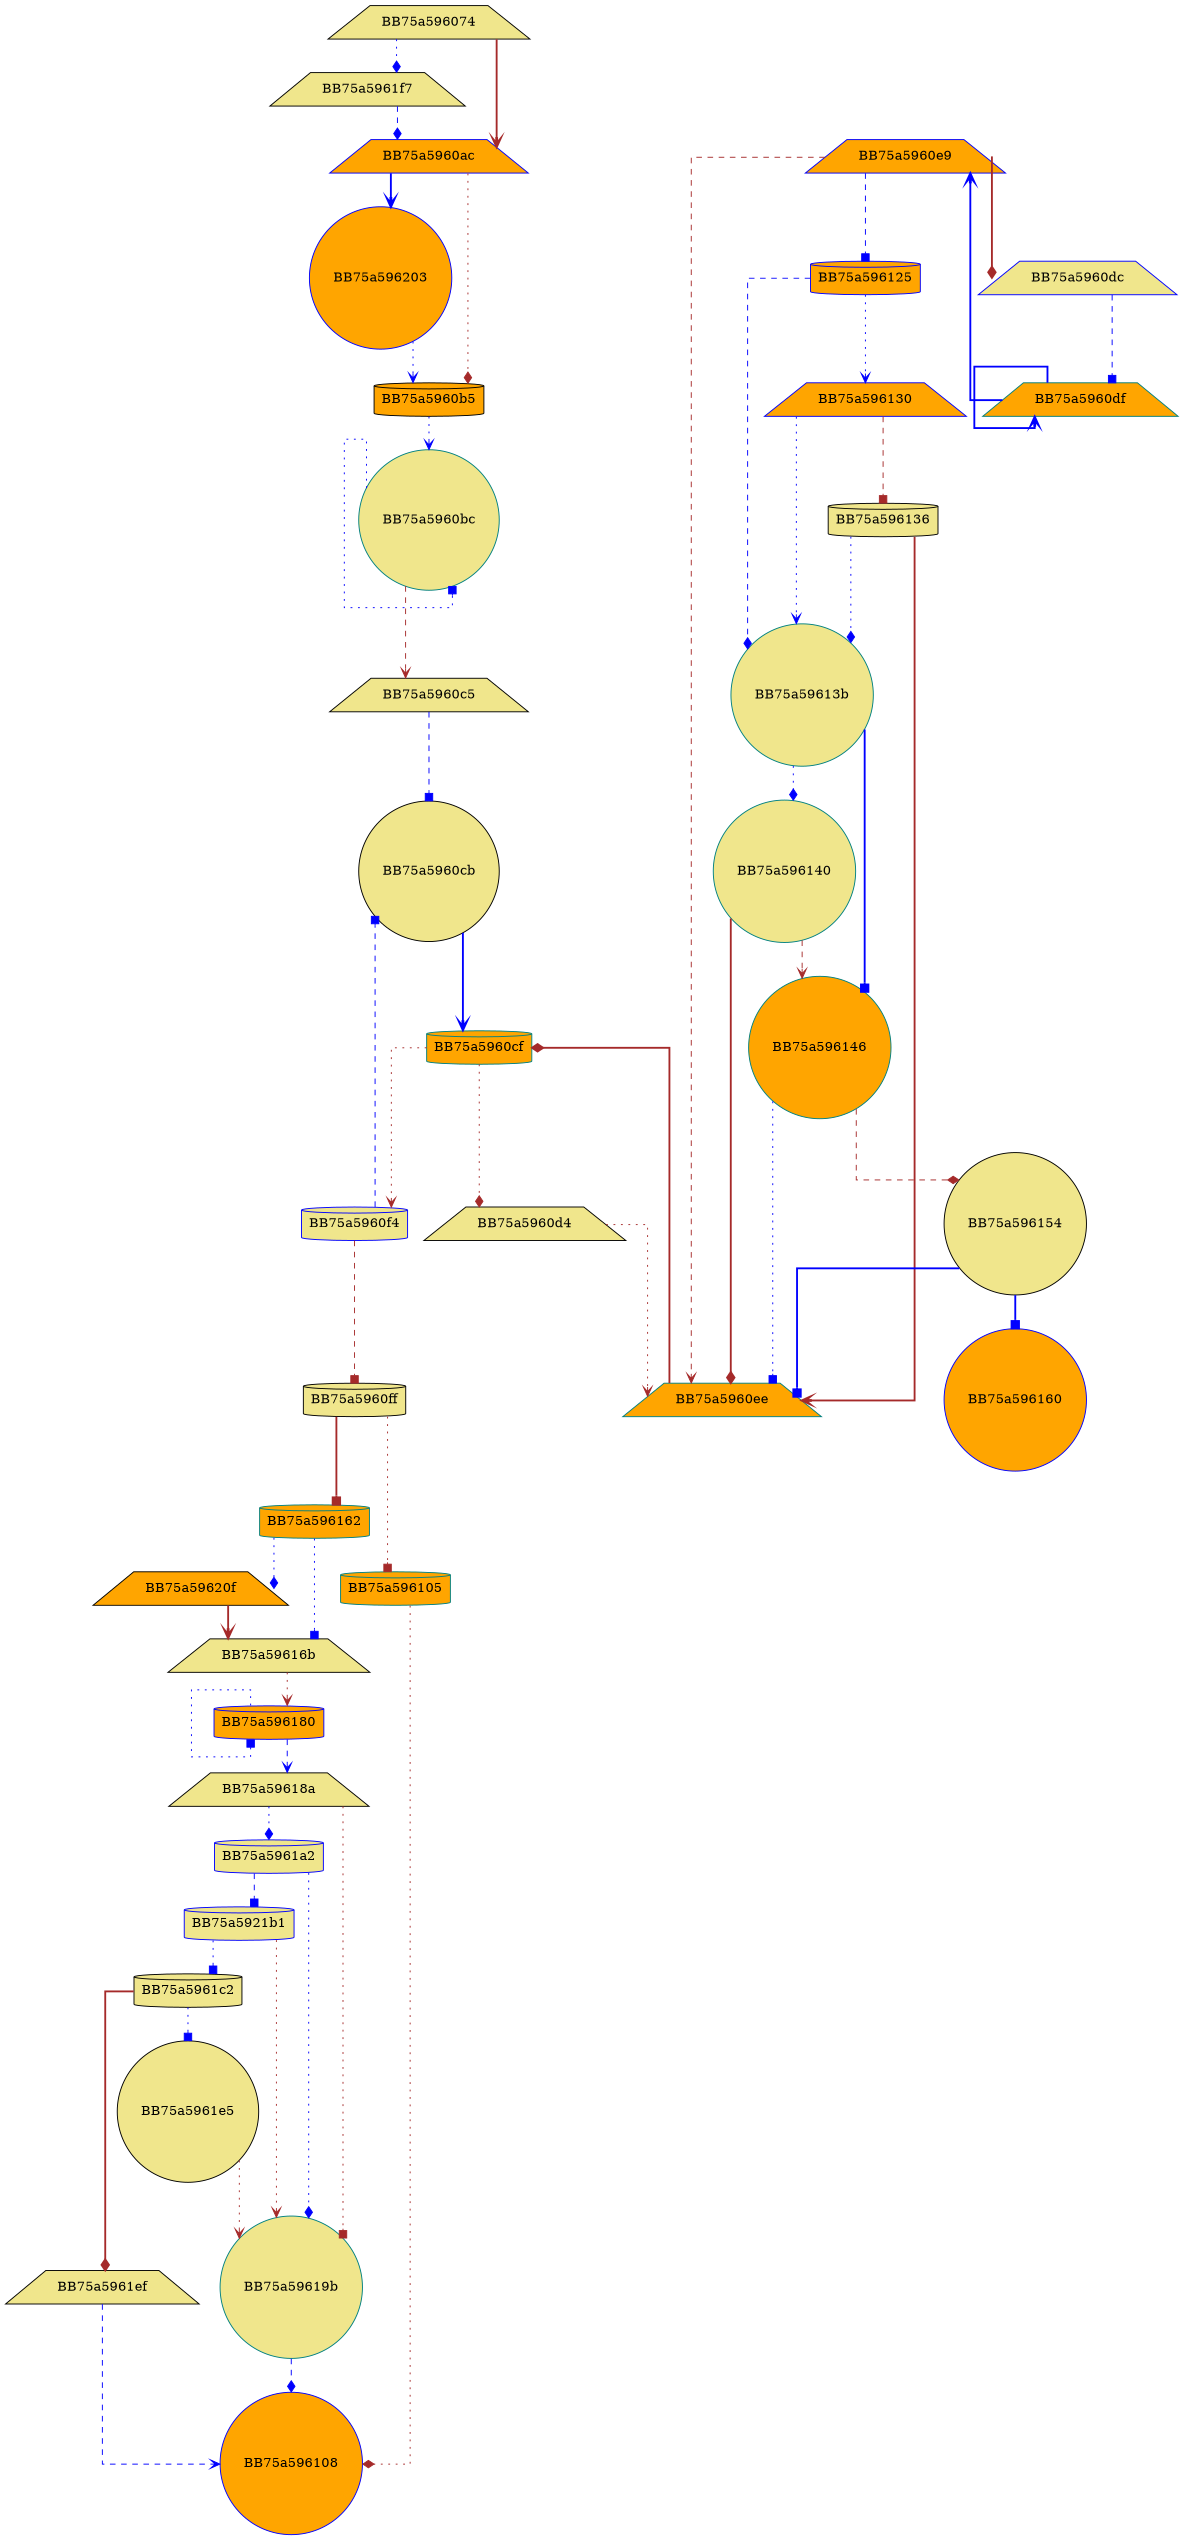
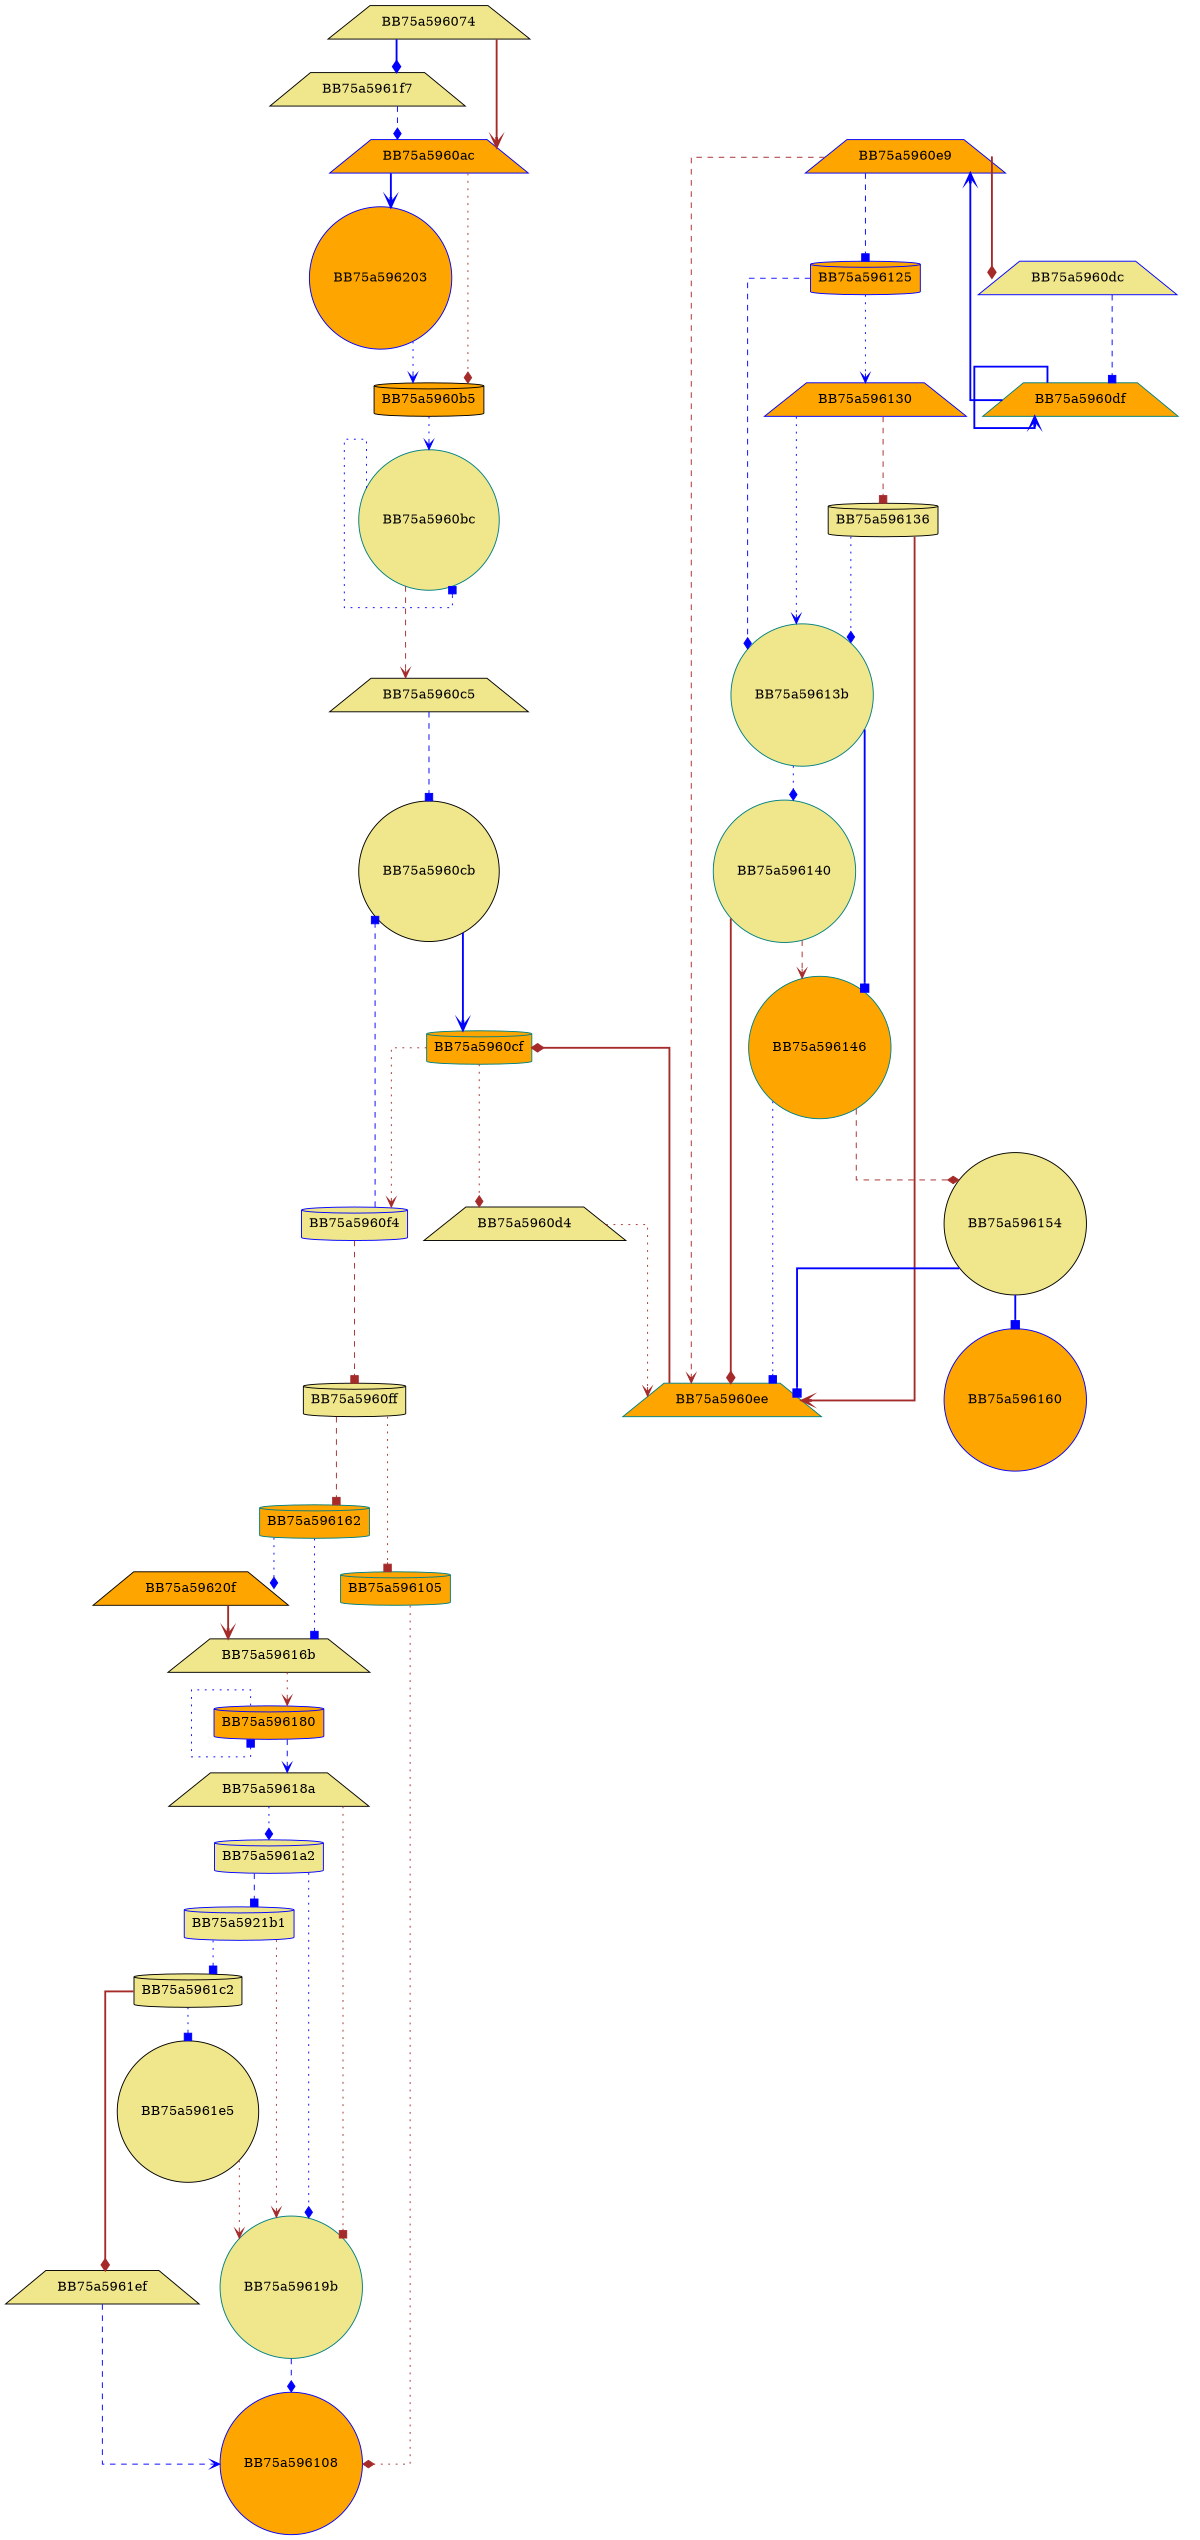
(397, 50) -> (397, 50)
(336, 1456) -> (336, 1456)
